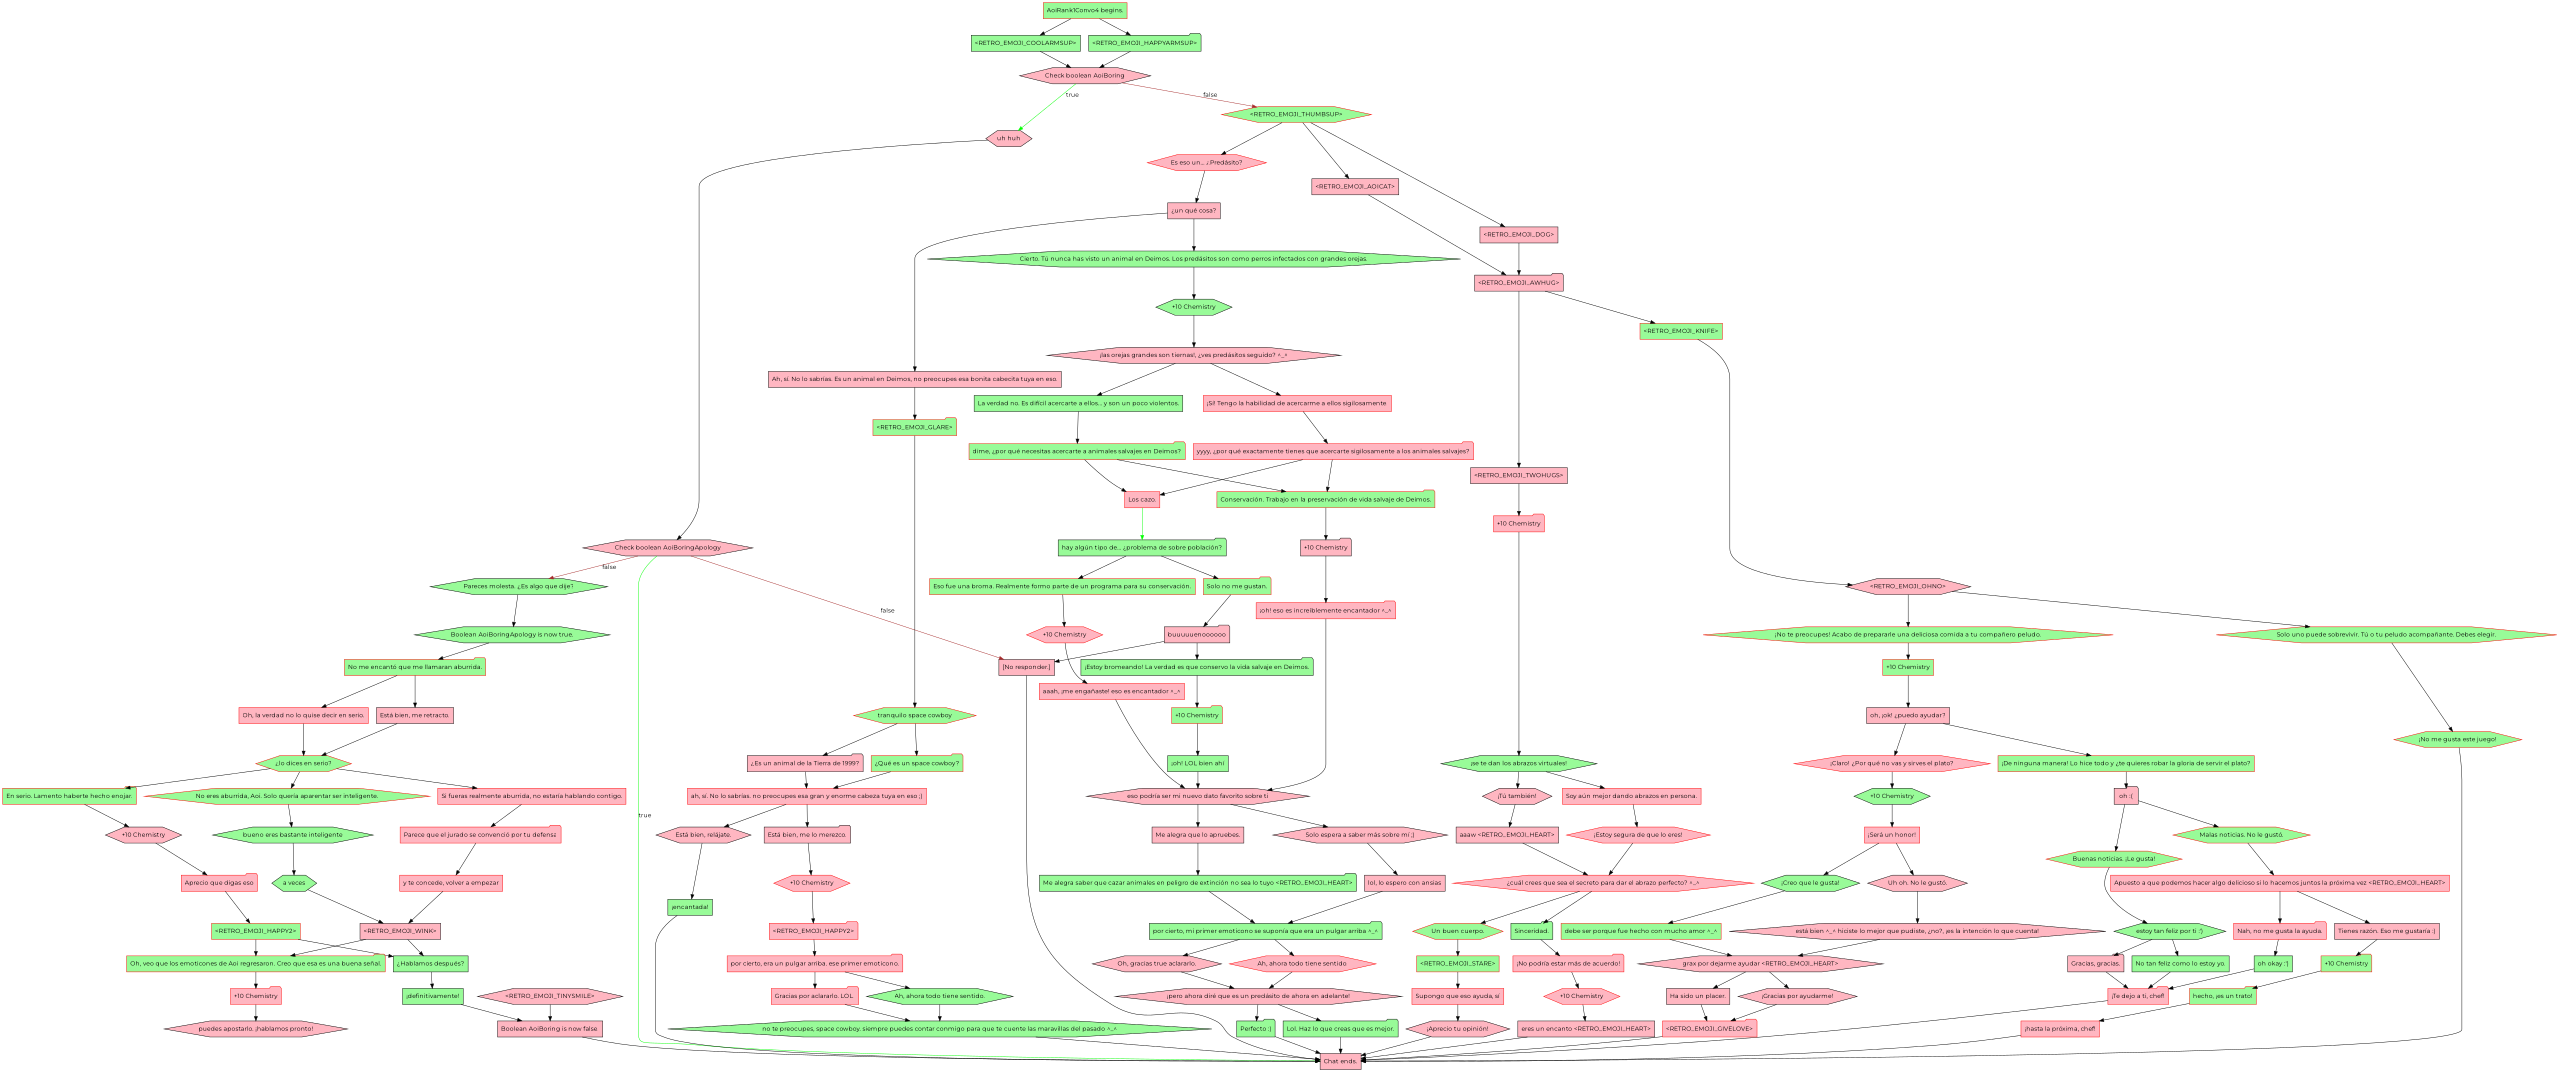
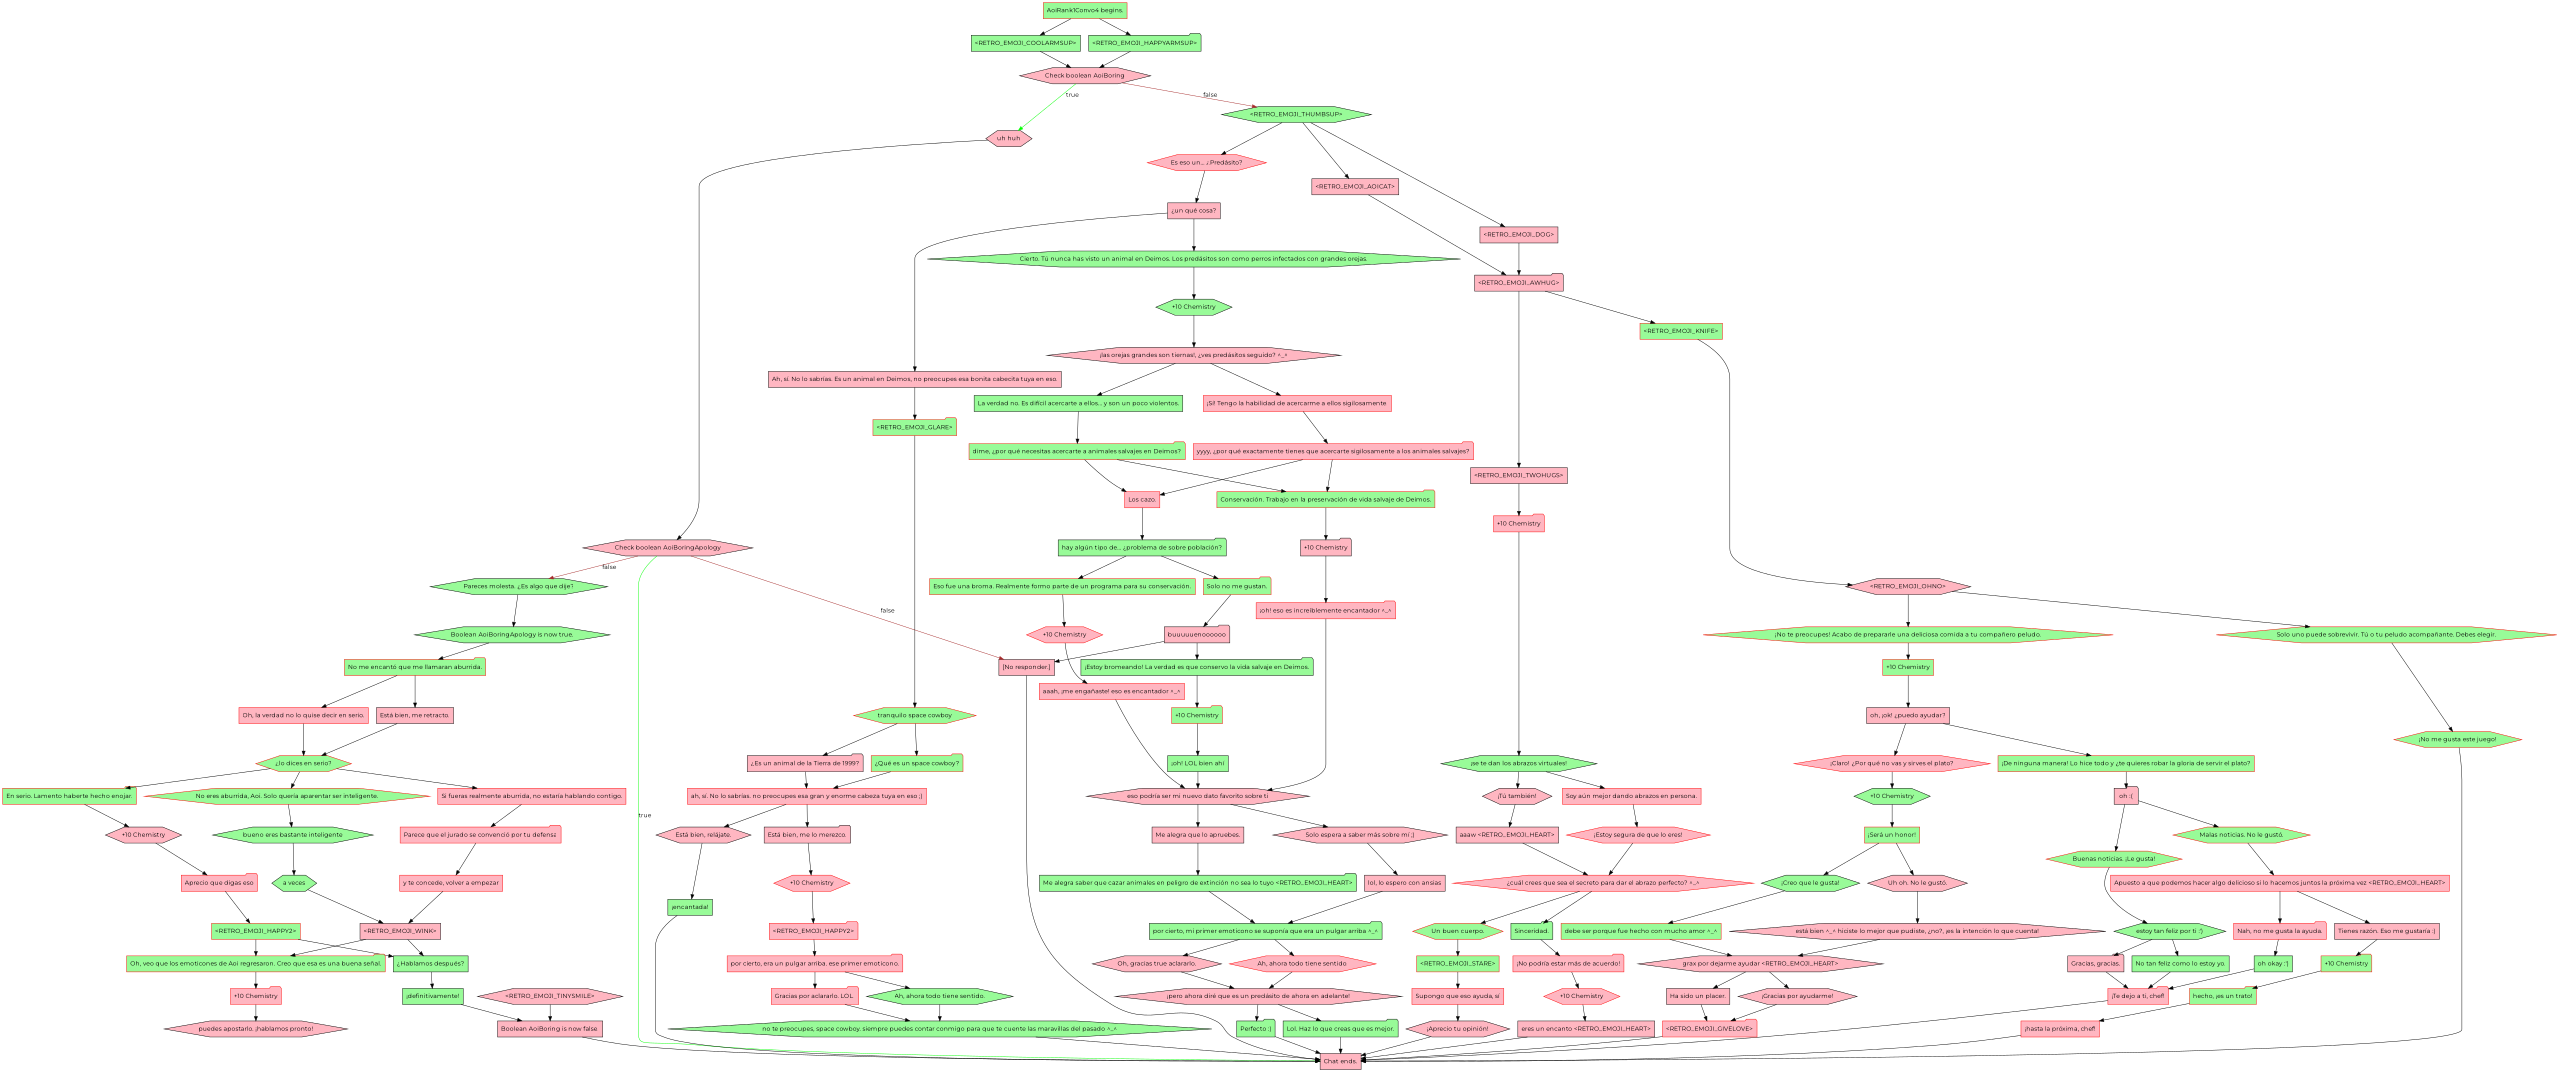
(1296, 115) -> (1296, 115)
(1142, 522) -> (1142, 522)
(1892, 835) -> (1892, 835)
